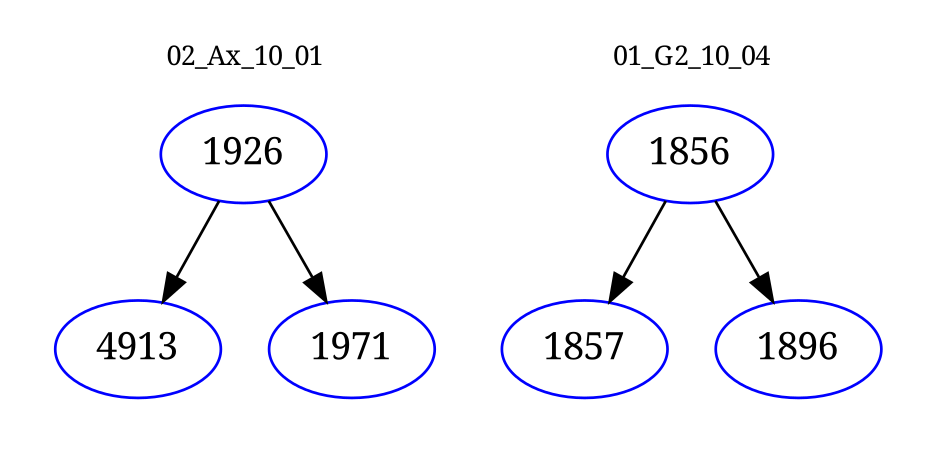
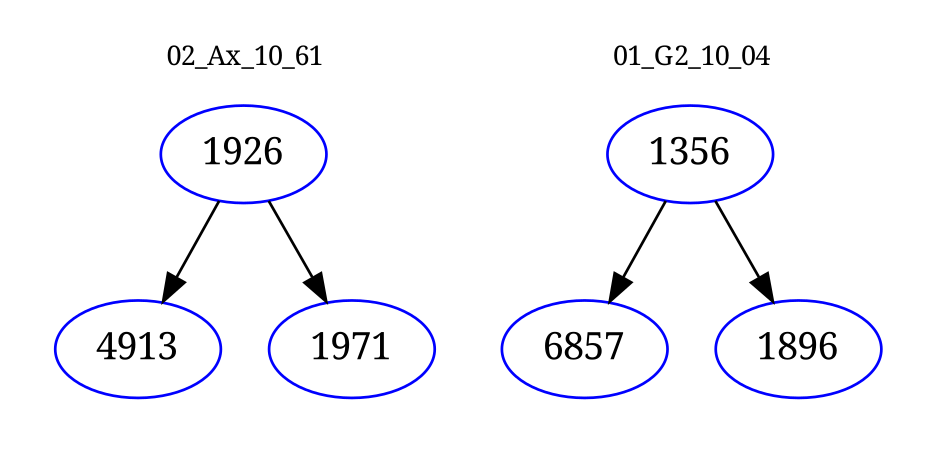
(245, 58) -> (245, 58)
(690, 154) -> (690, 154)
(585, 349) -> (585, 349)
